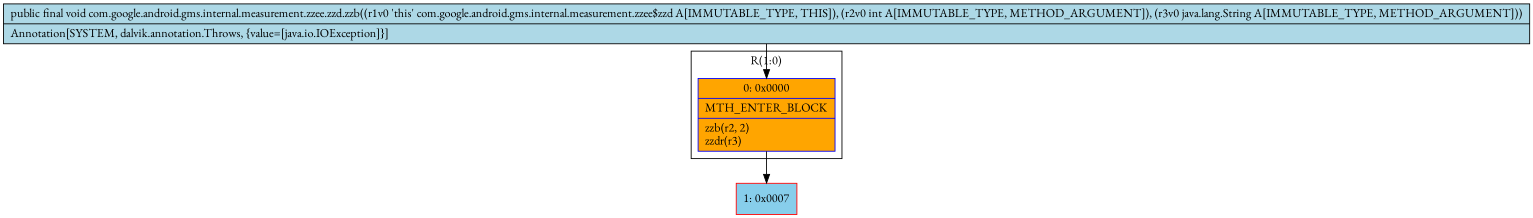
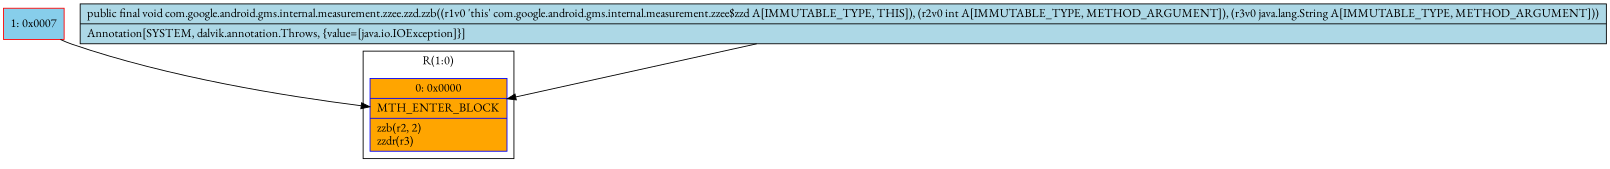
(767, 164) -> (209, 81)
